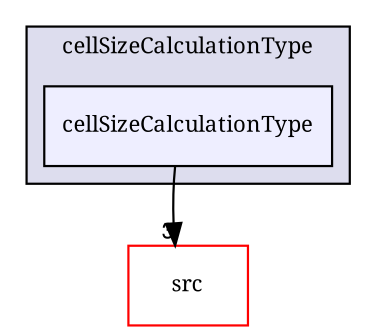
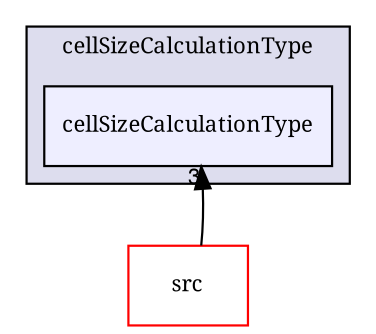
(173, 198) -> (203, 217)
